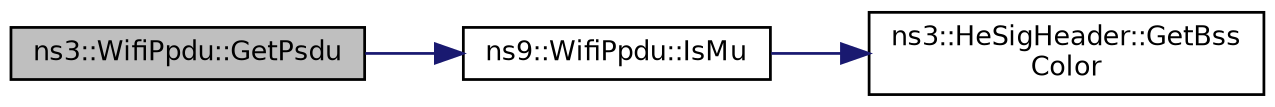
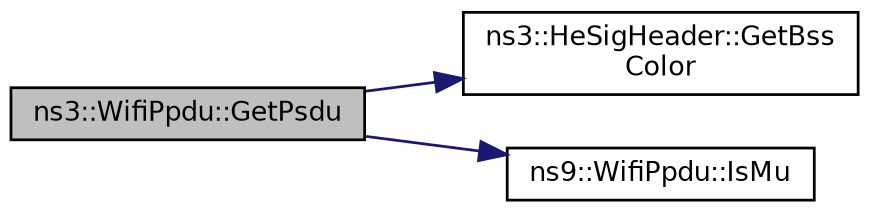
(806, 53) -> (401, 87)
